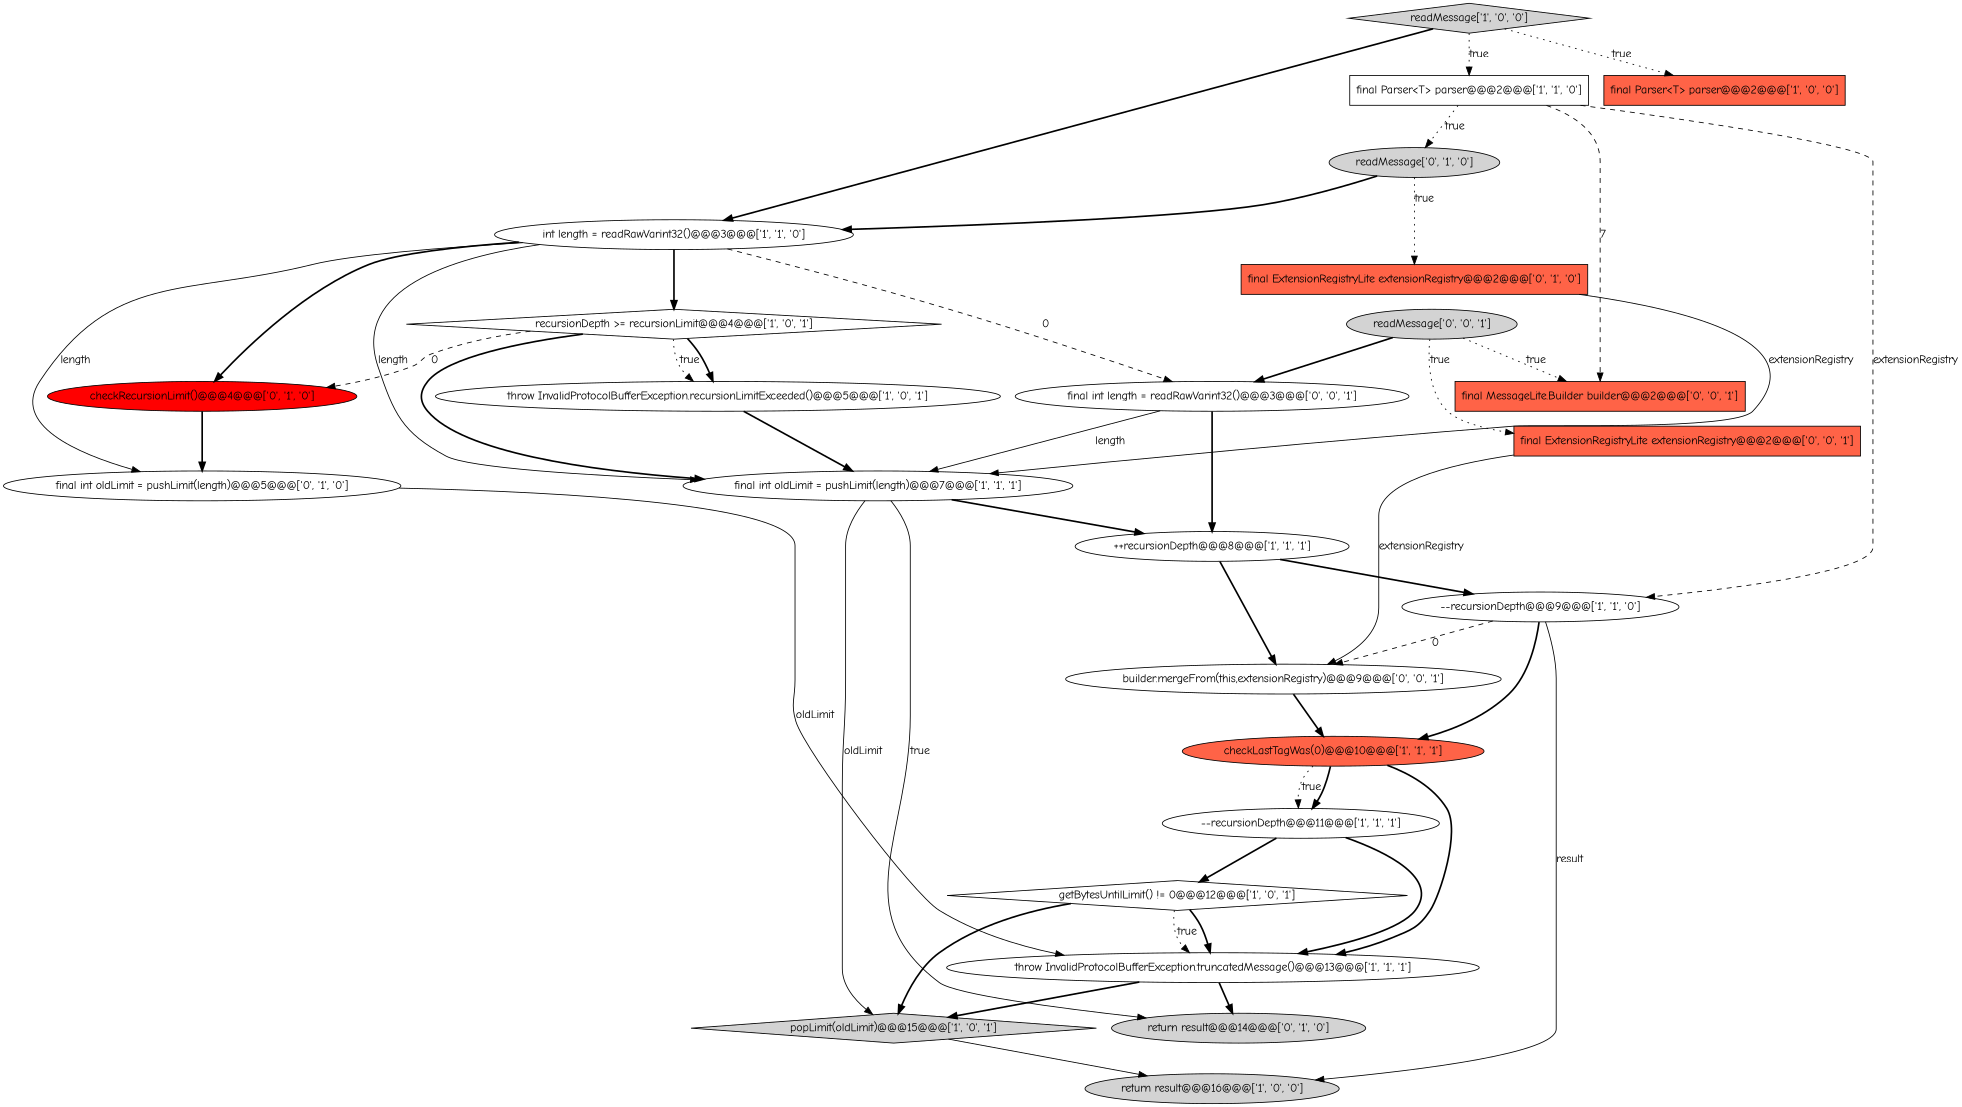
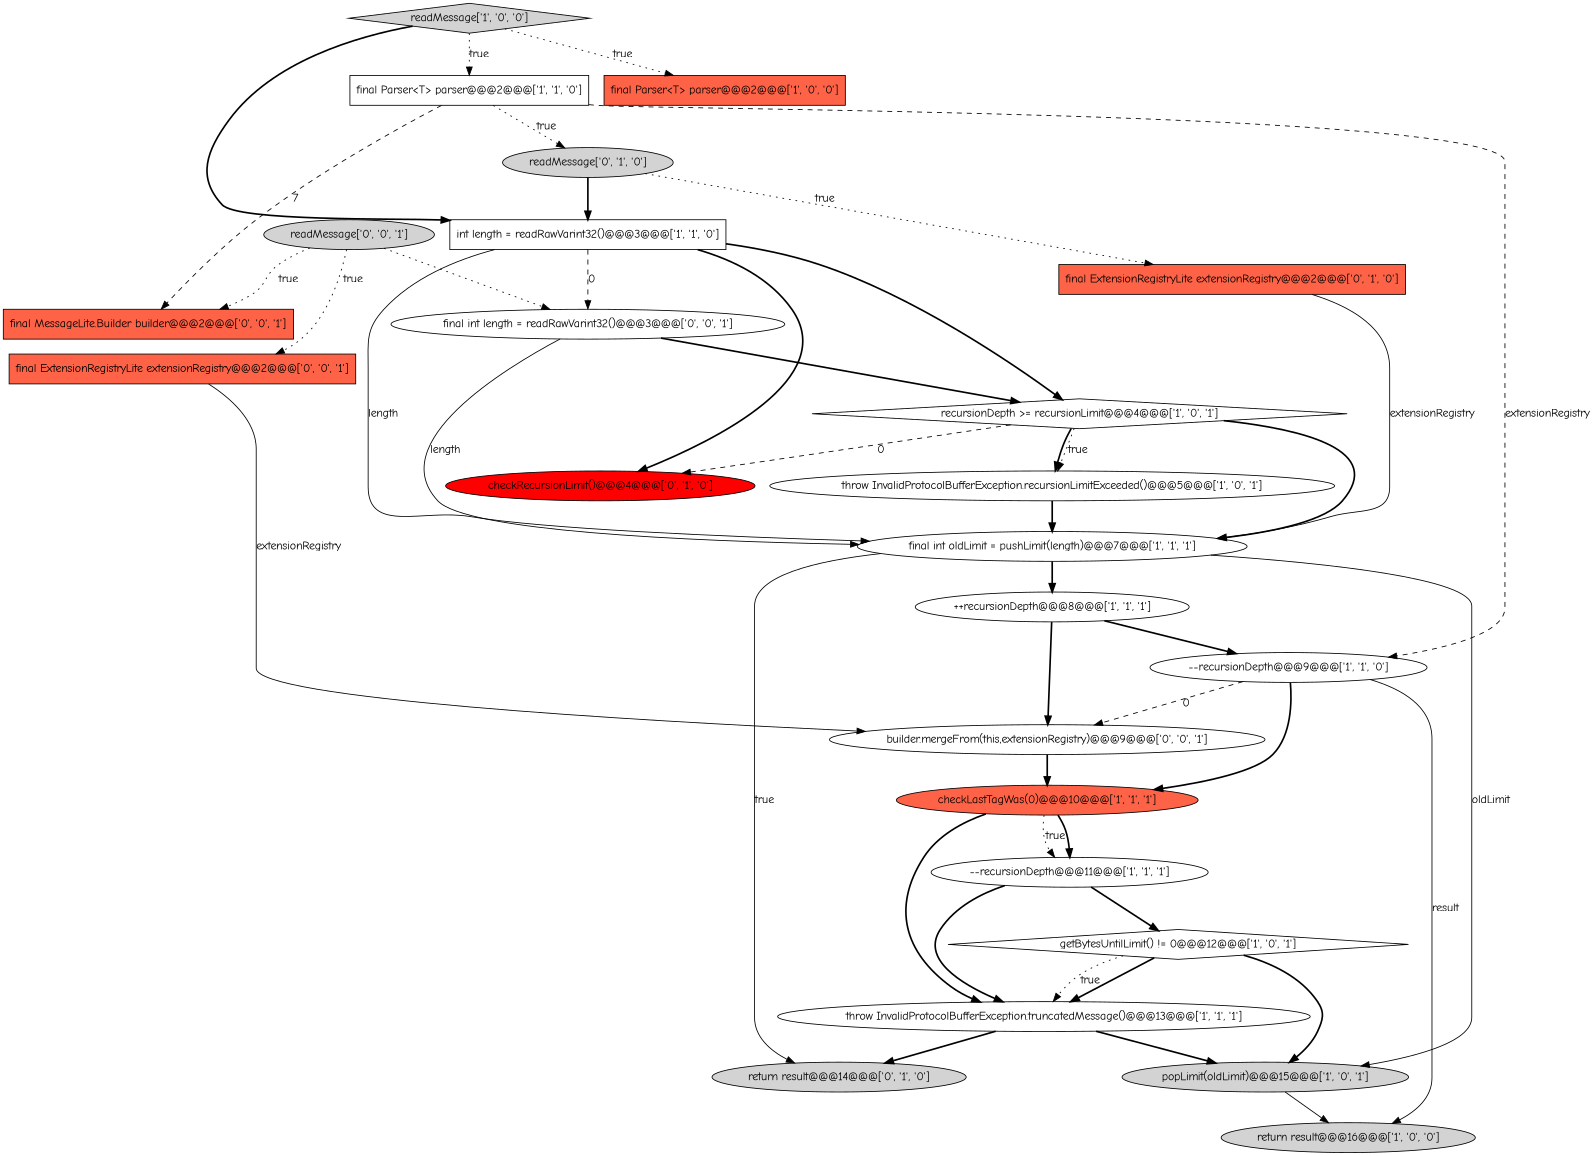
(674, 235) -> (588, 235)
(1328, 358) -> (463, 277)
(1212, 467) -> (836, 369)
(202, 486) -> none
(894, 1028) -> (1265, 1077)
